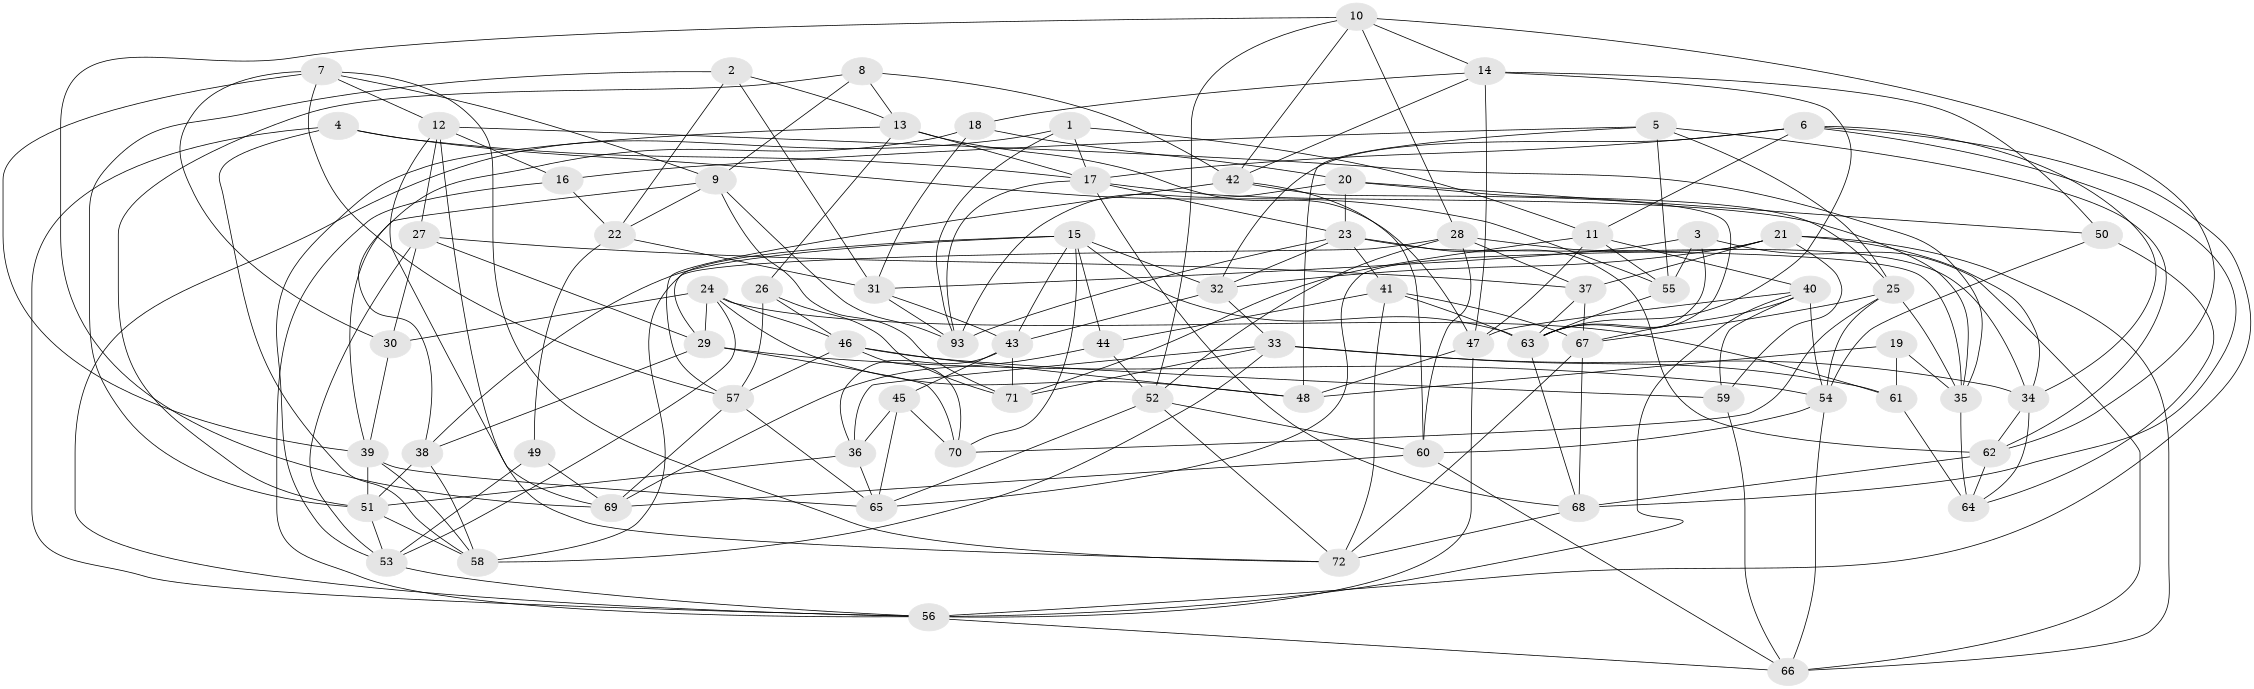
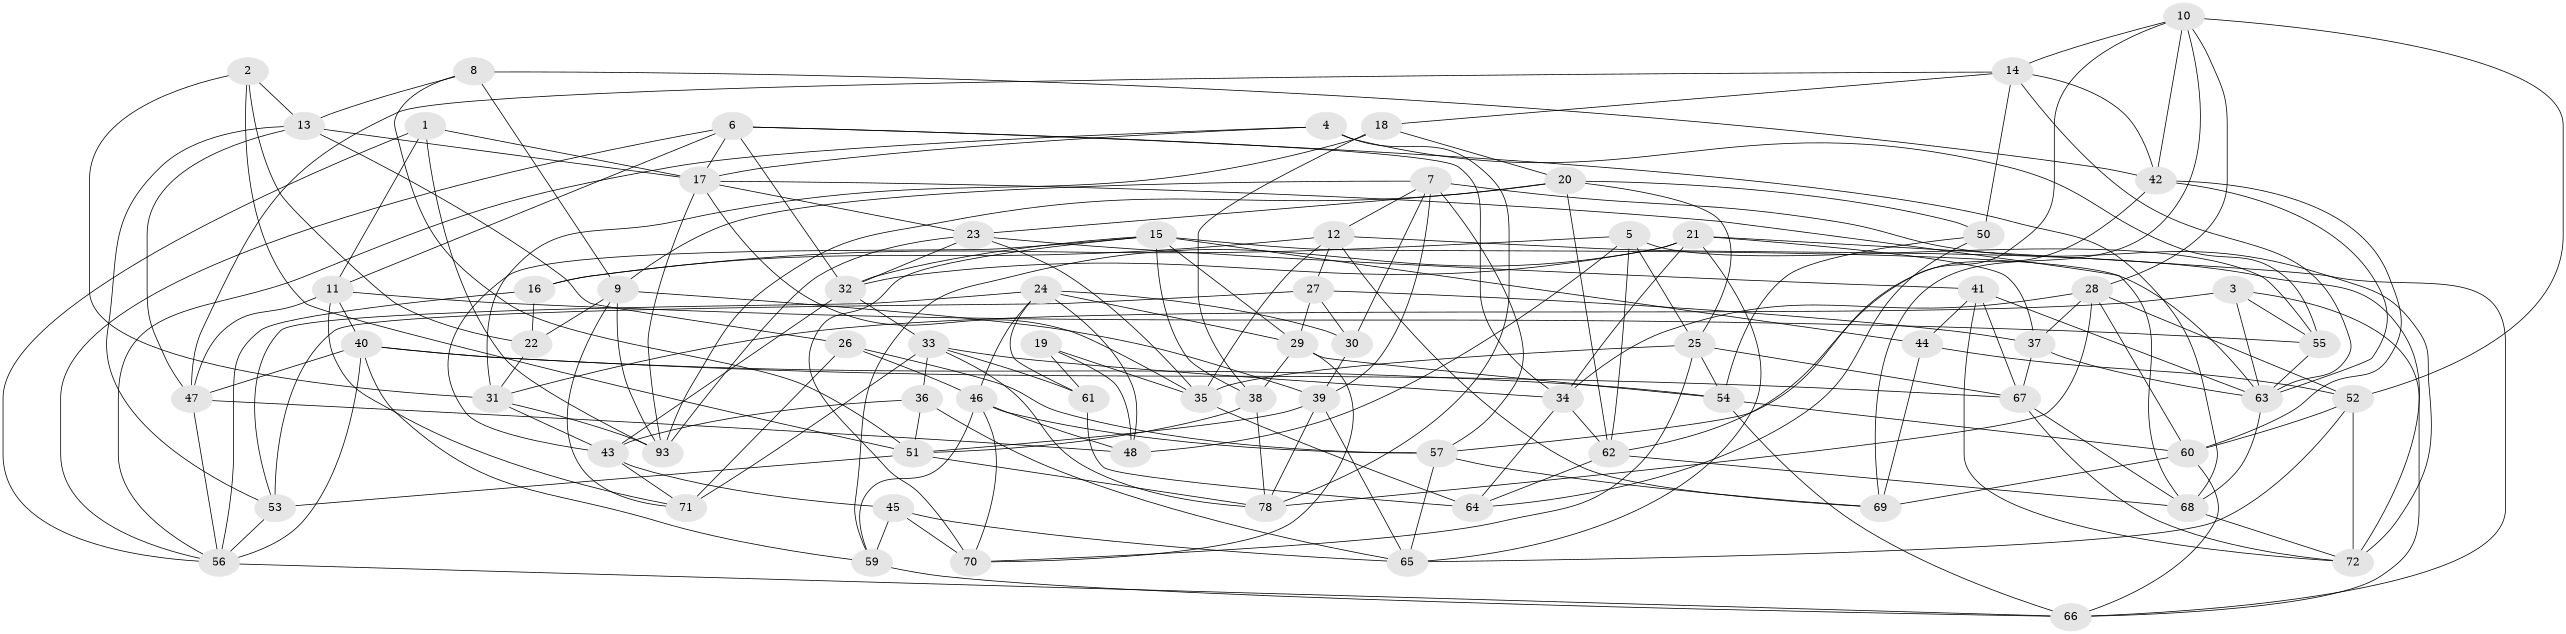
(1658, 356) -> (1589, 329)
(877, 426) -> (883, 535)
(535, 453) -> none
(478, 563) -> (1266, 508)
